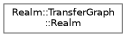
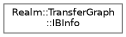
(63, 18) -> (63, 18)
